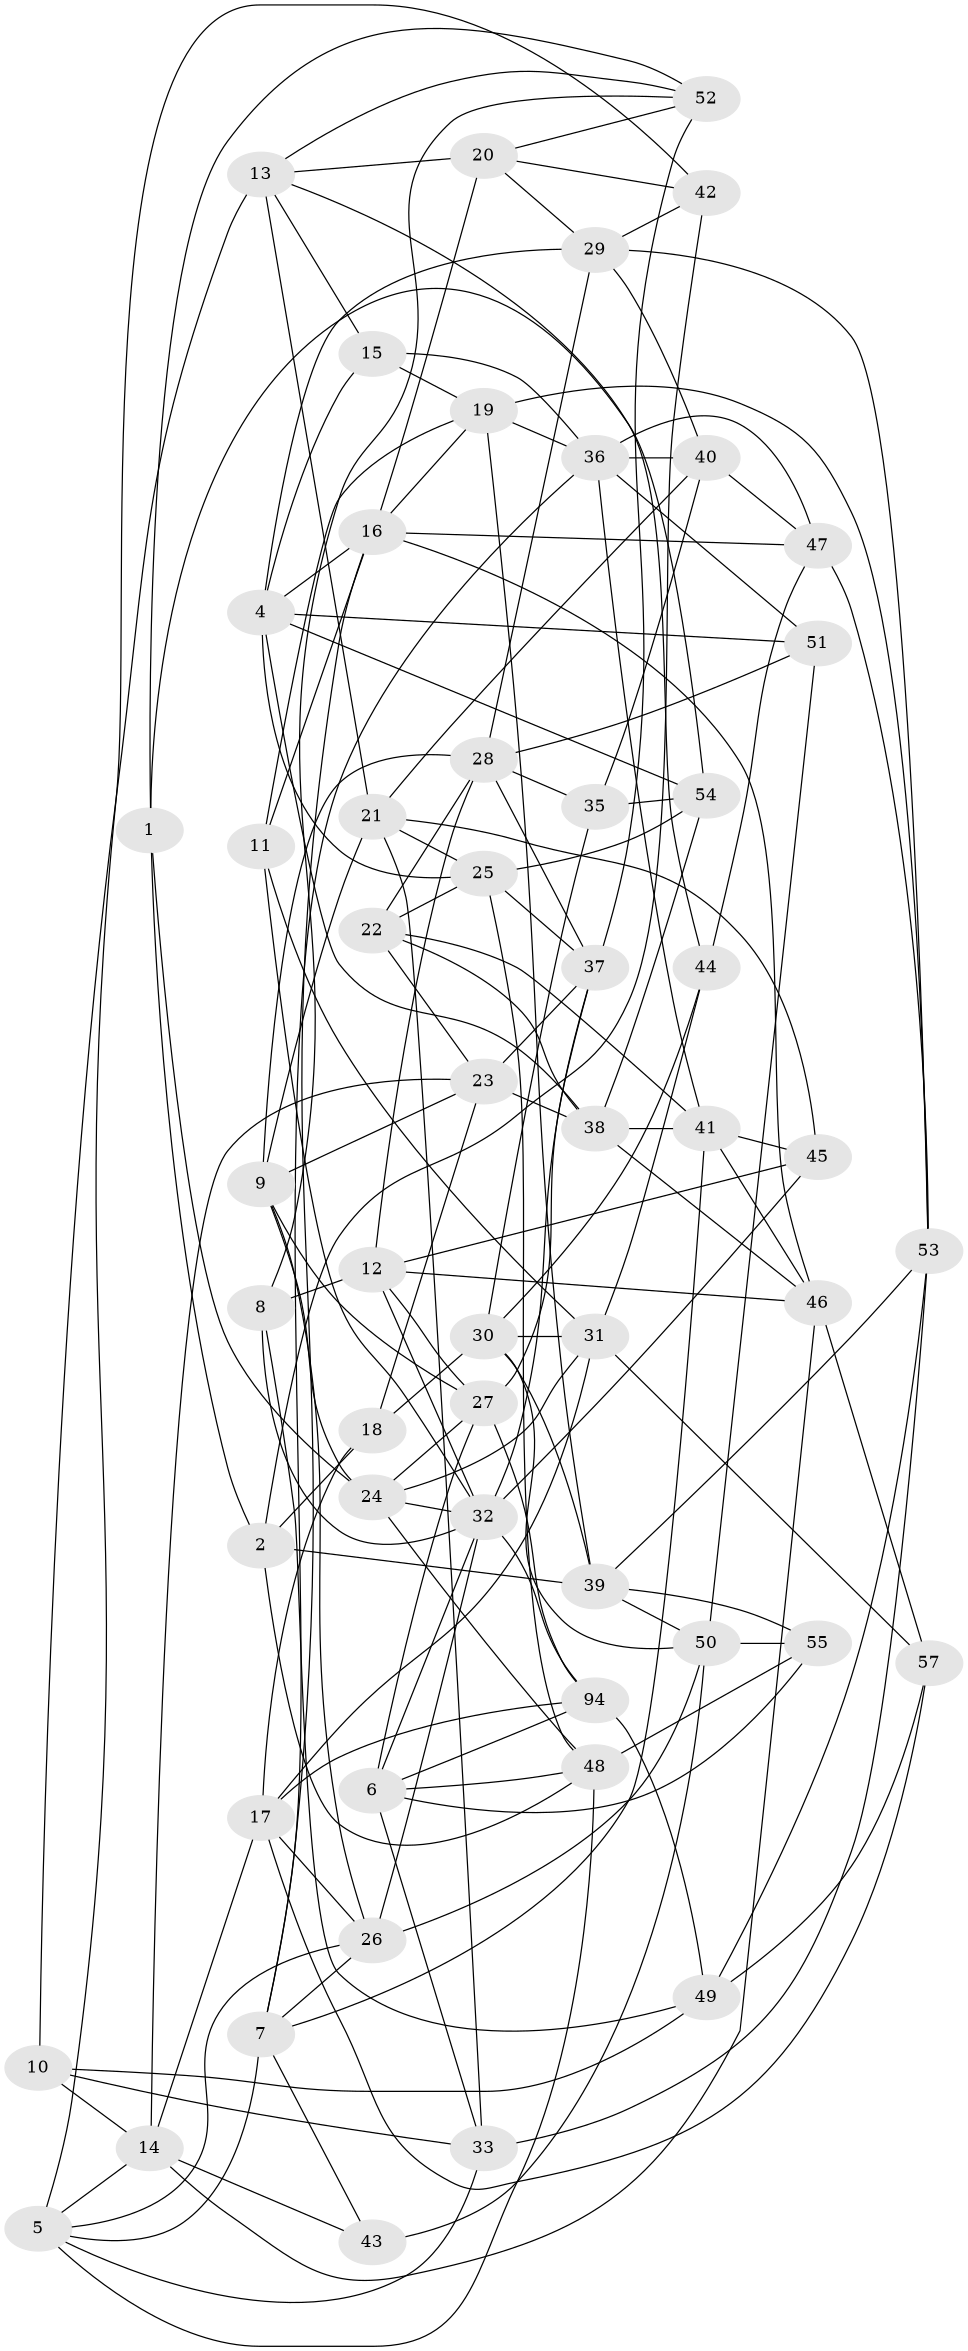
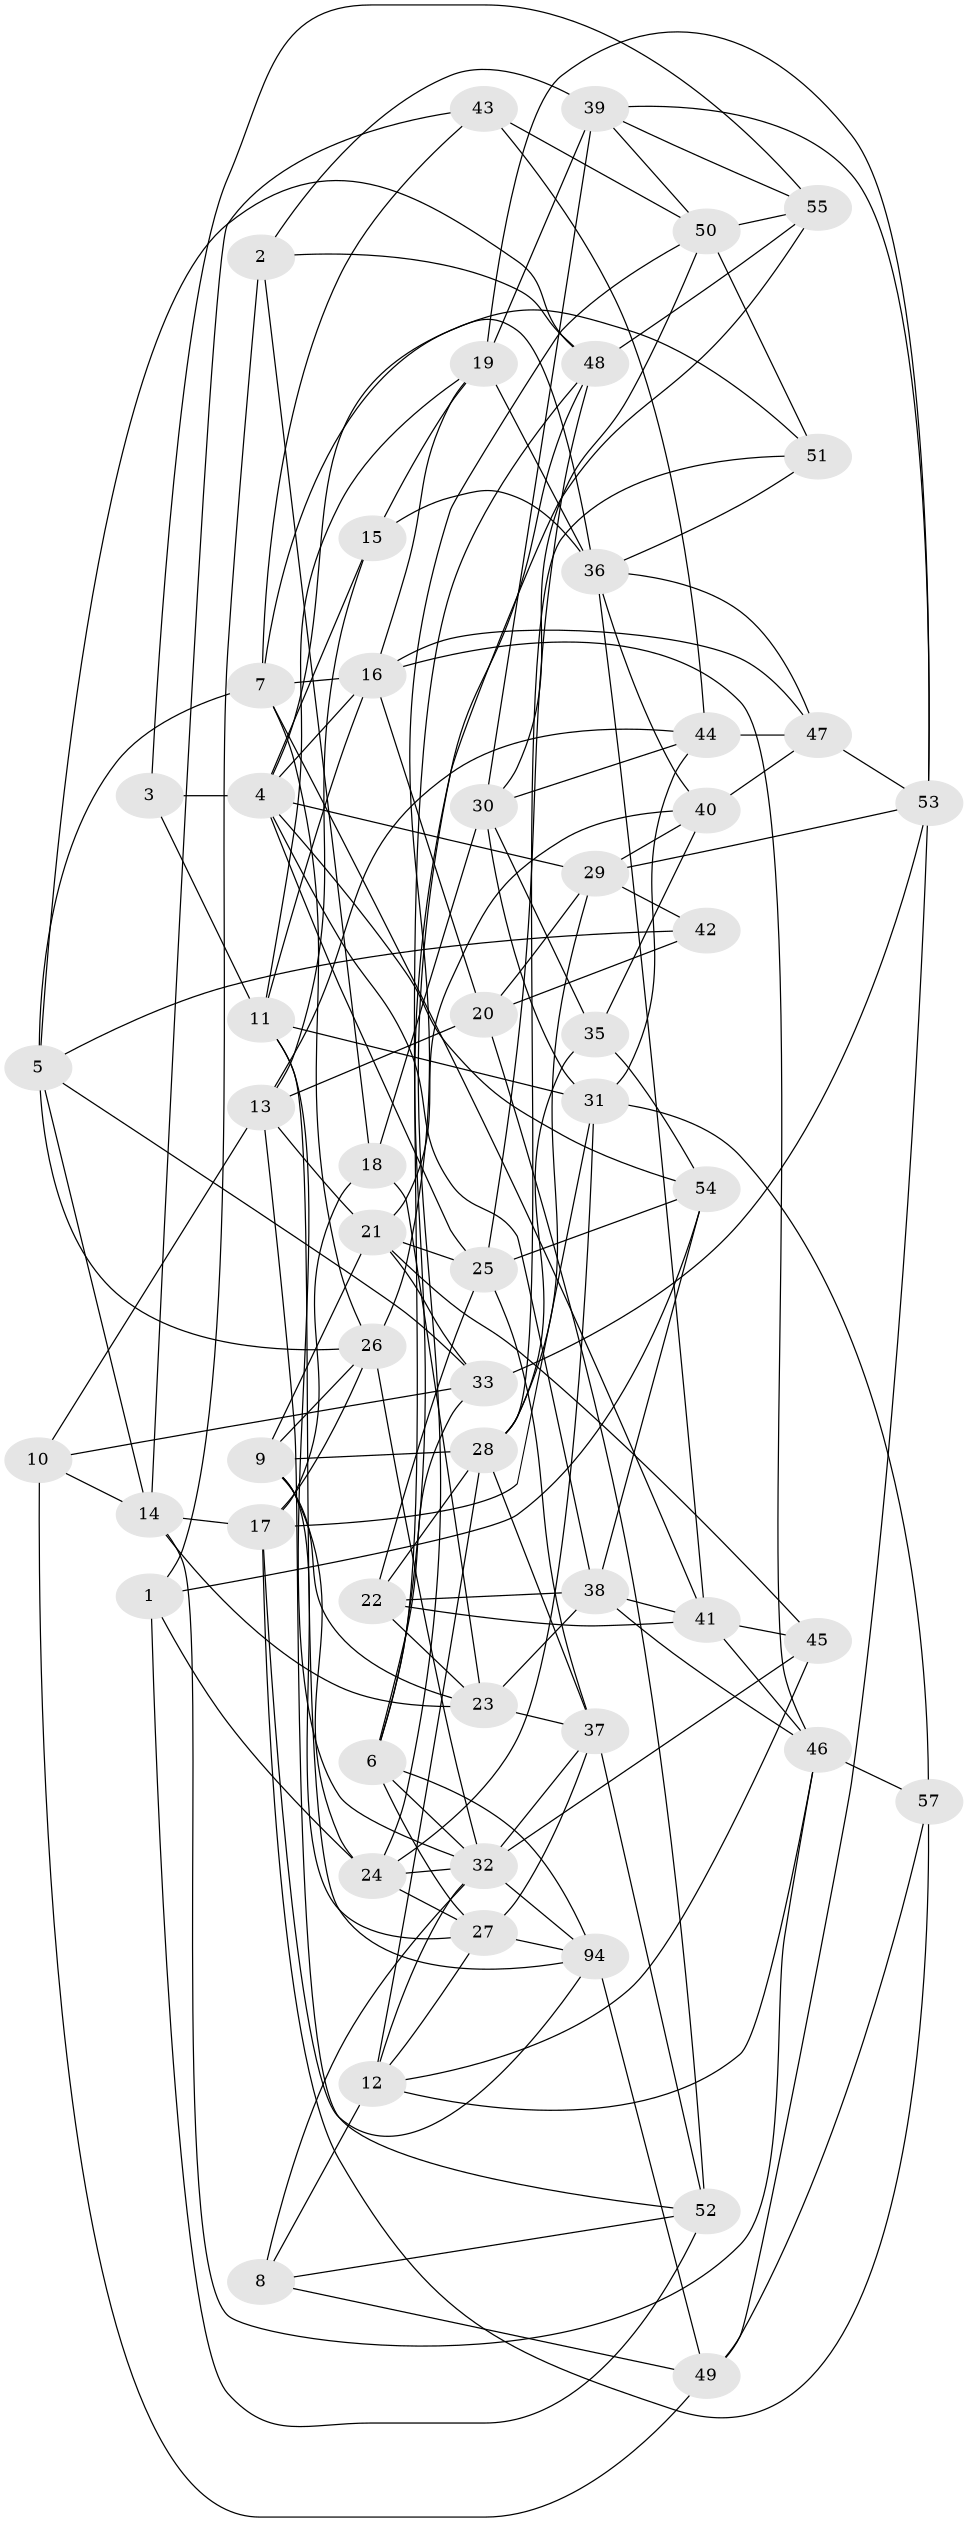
none -> (648, 387)
none -> (150, 796)
(645, 947) -> none
none -> (323, 1846)
